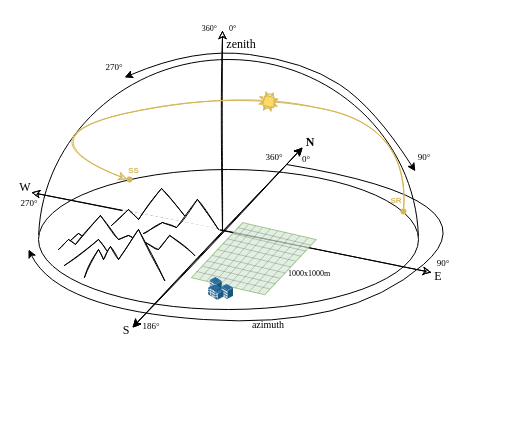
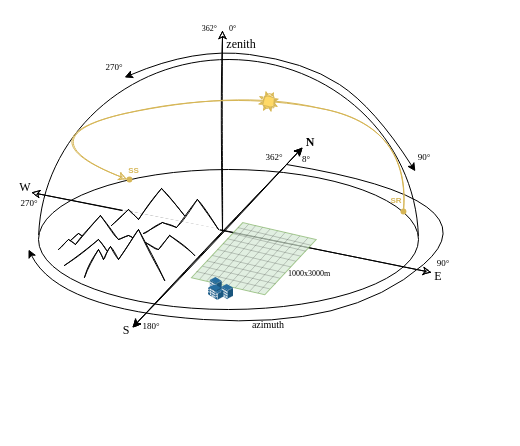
(220, 29) -> (220, 29)
(275, 158) -> (275, 158)
(307, 160) -> (307, 160)
(310, 274) -> (310, 274)
(152, 327) -> (152, 327)
